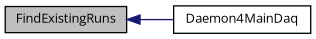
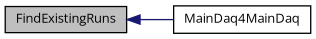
(242, 20) -> (242, 20)
